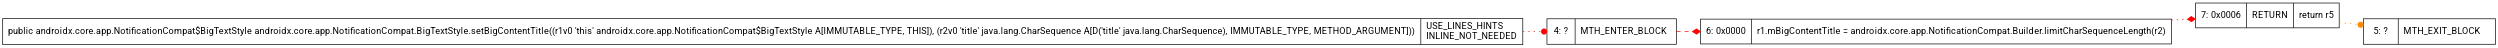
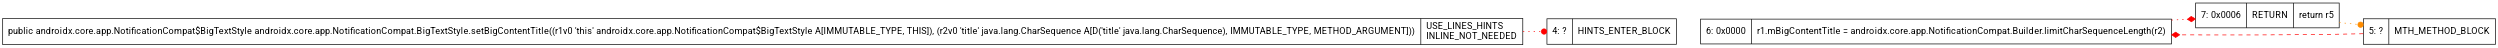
(1624, 31) -> (1624, 31)
(2442, 31) -> (2442, 31)
(1684, 32) -> (2271, 35)
